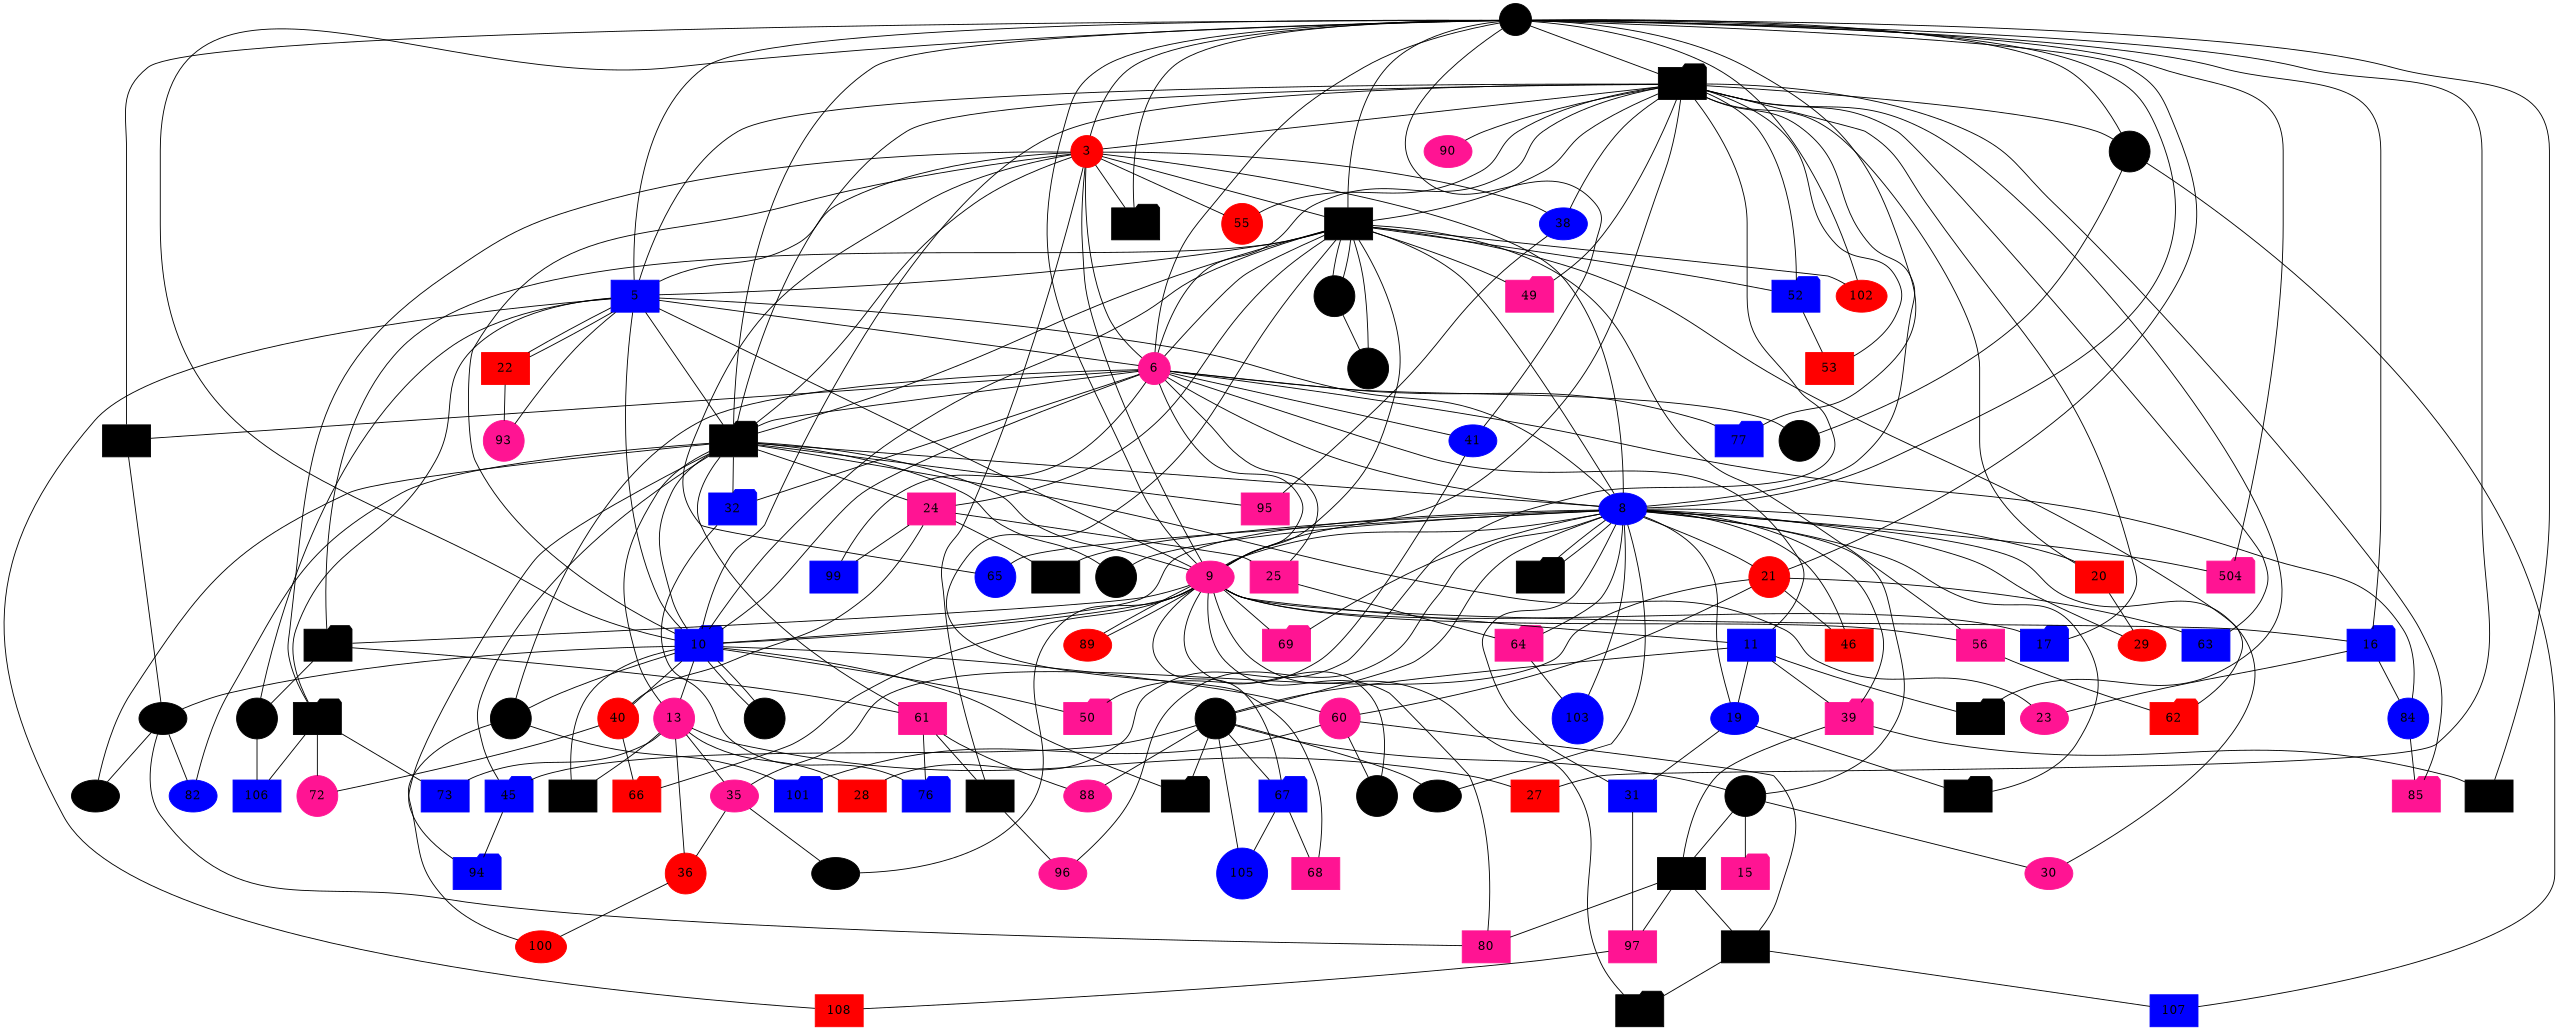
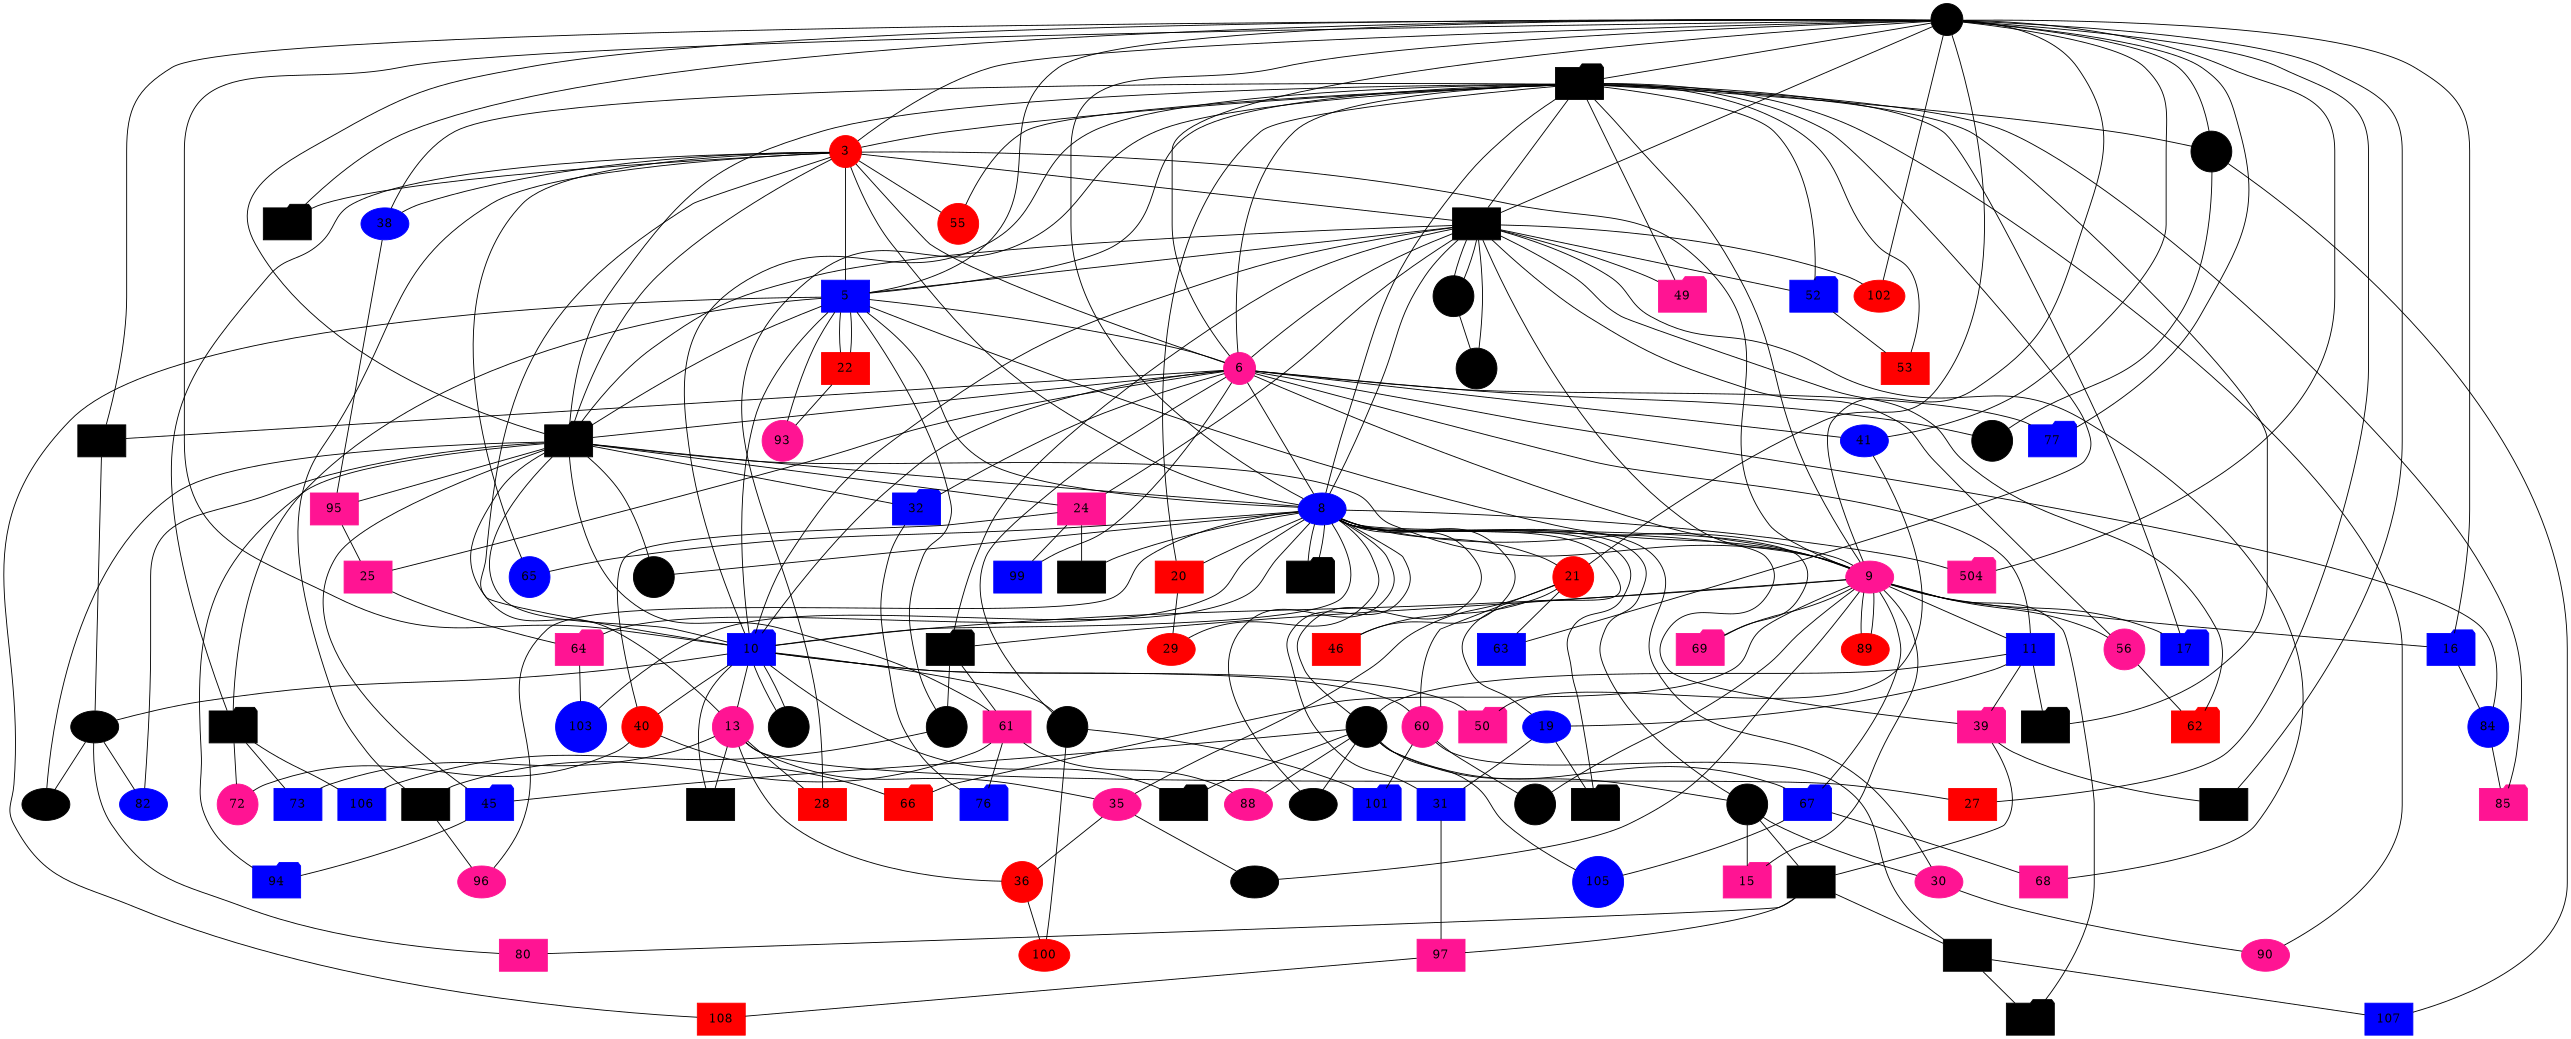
(1104, 535) -> (353, 547)
(1981, 645) -> (2124, 649)
(1390, 694) -> (1883, 747)
(2044, 719) -> none
none -> (2099, 927)
